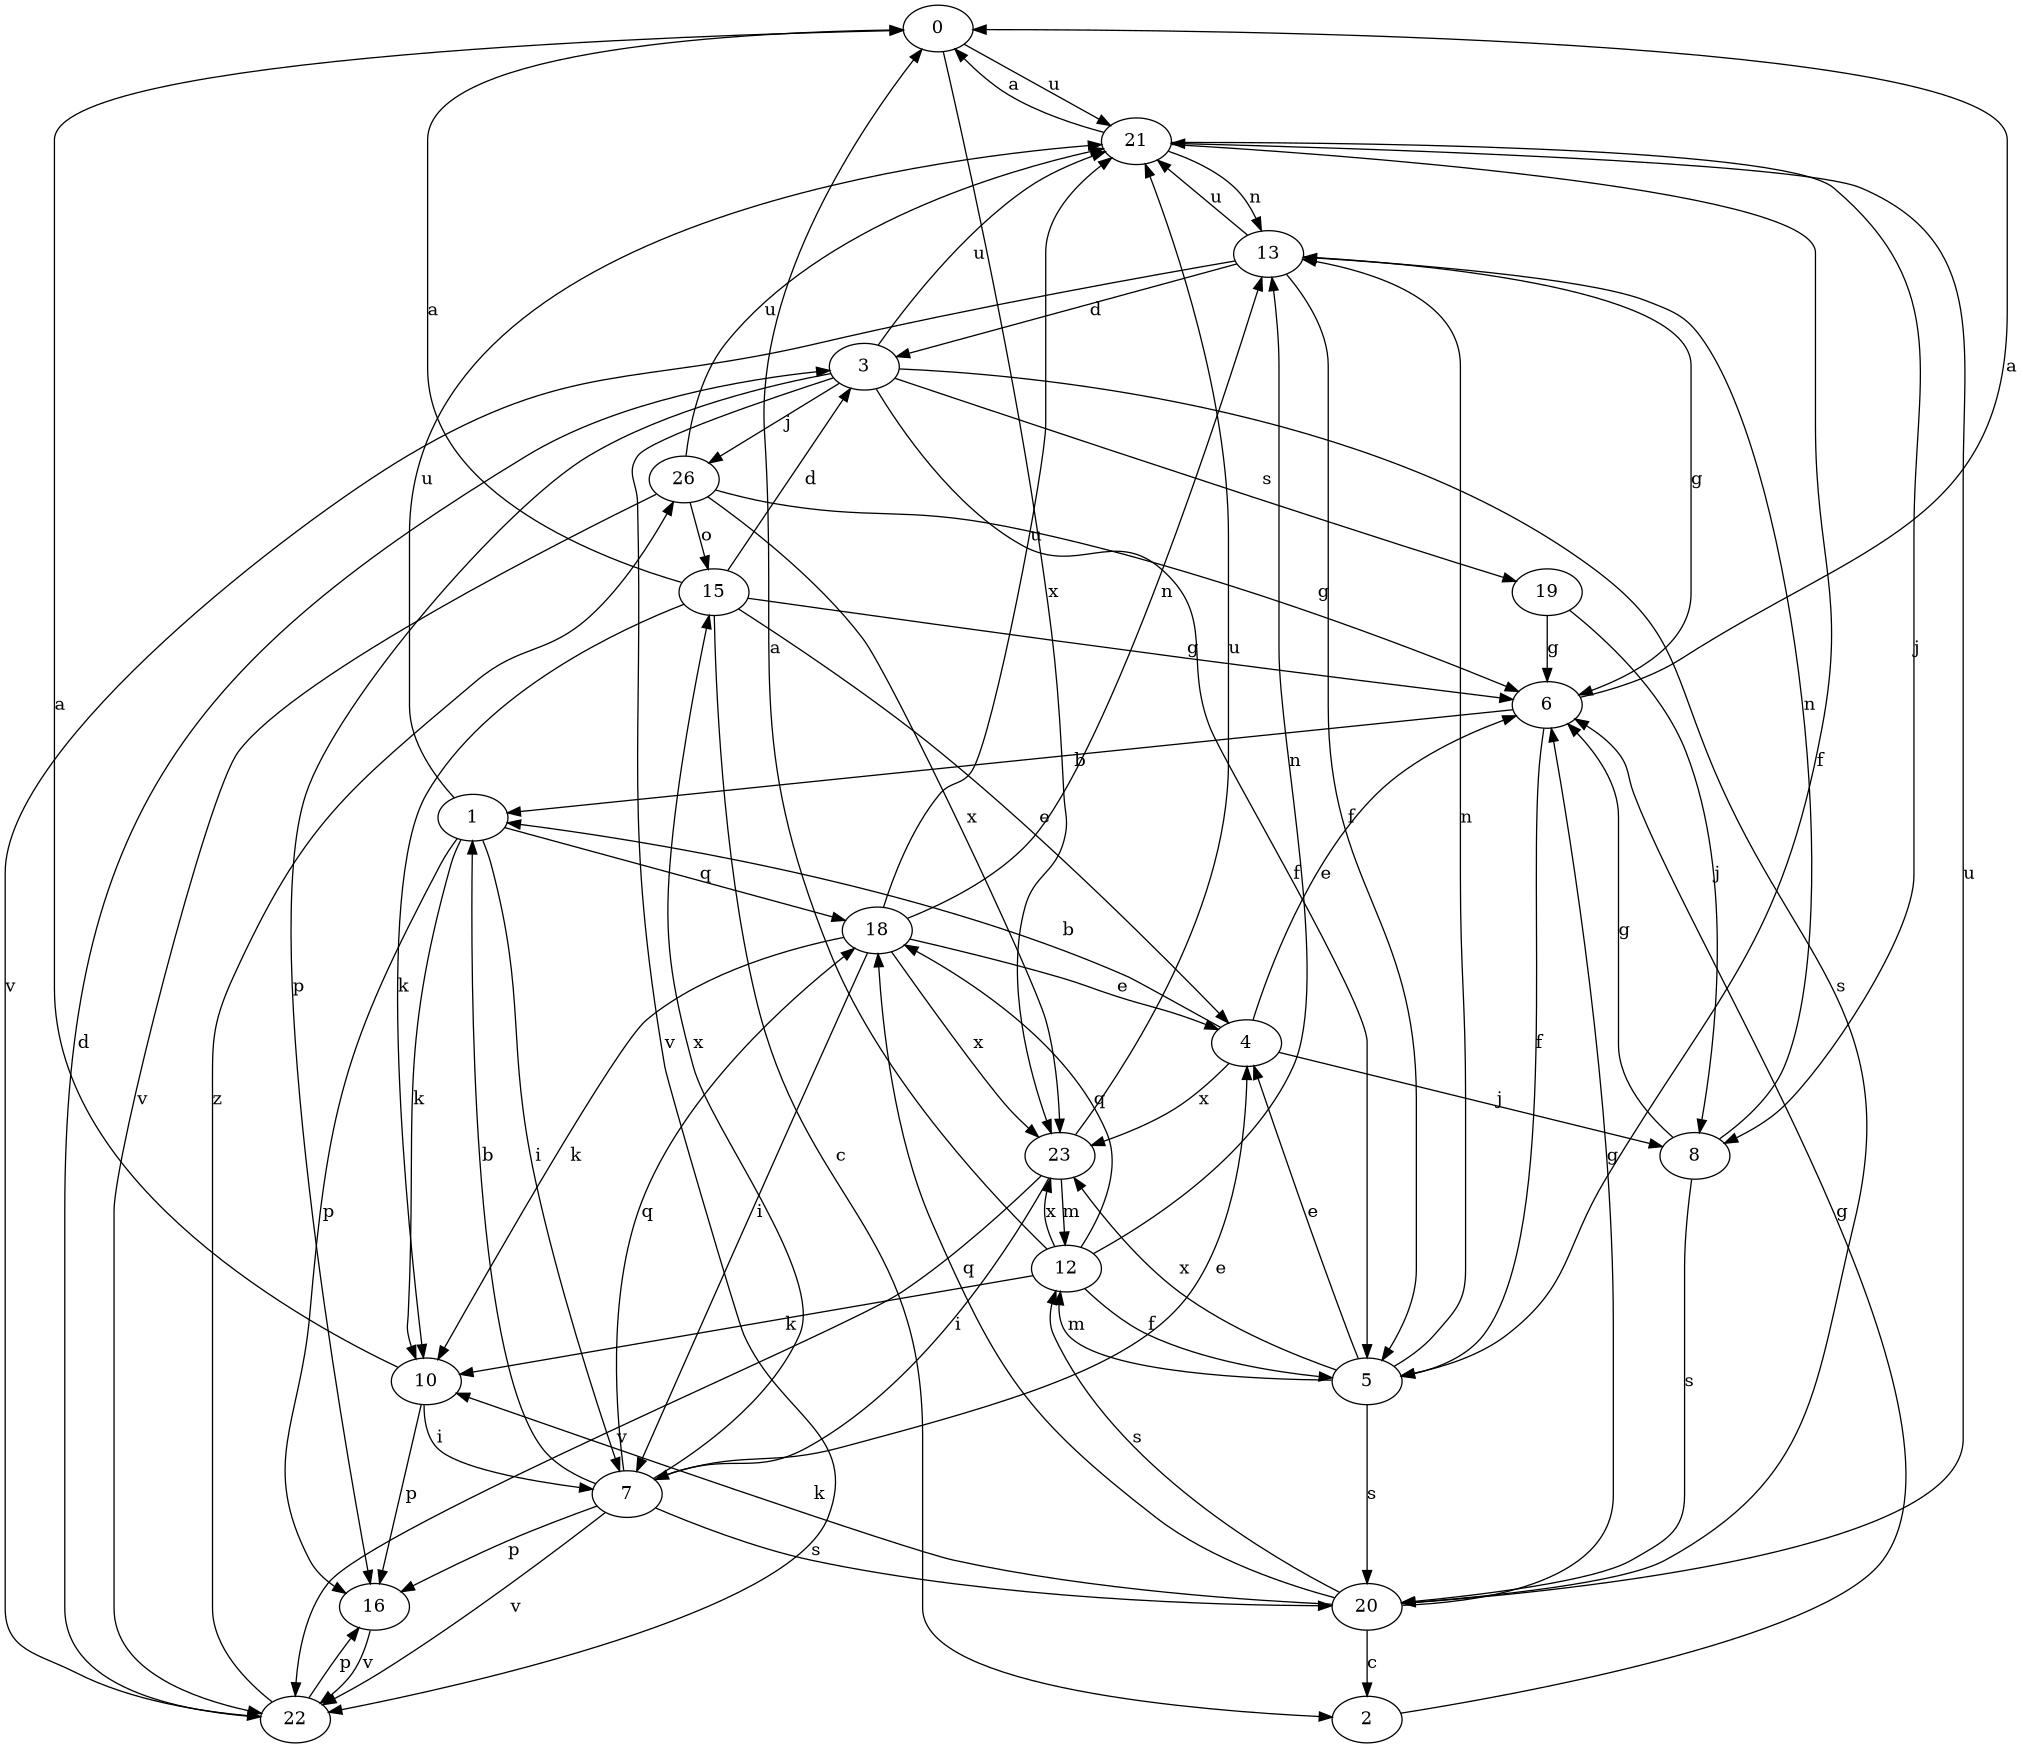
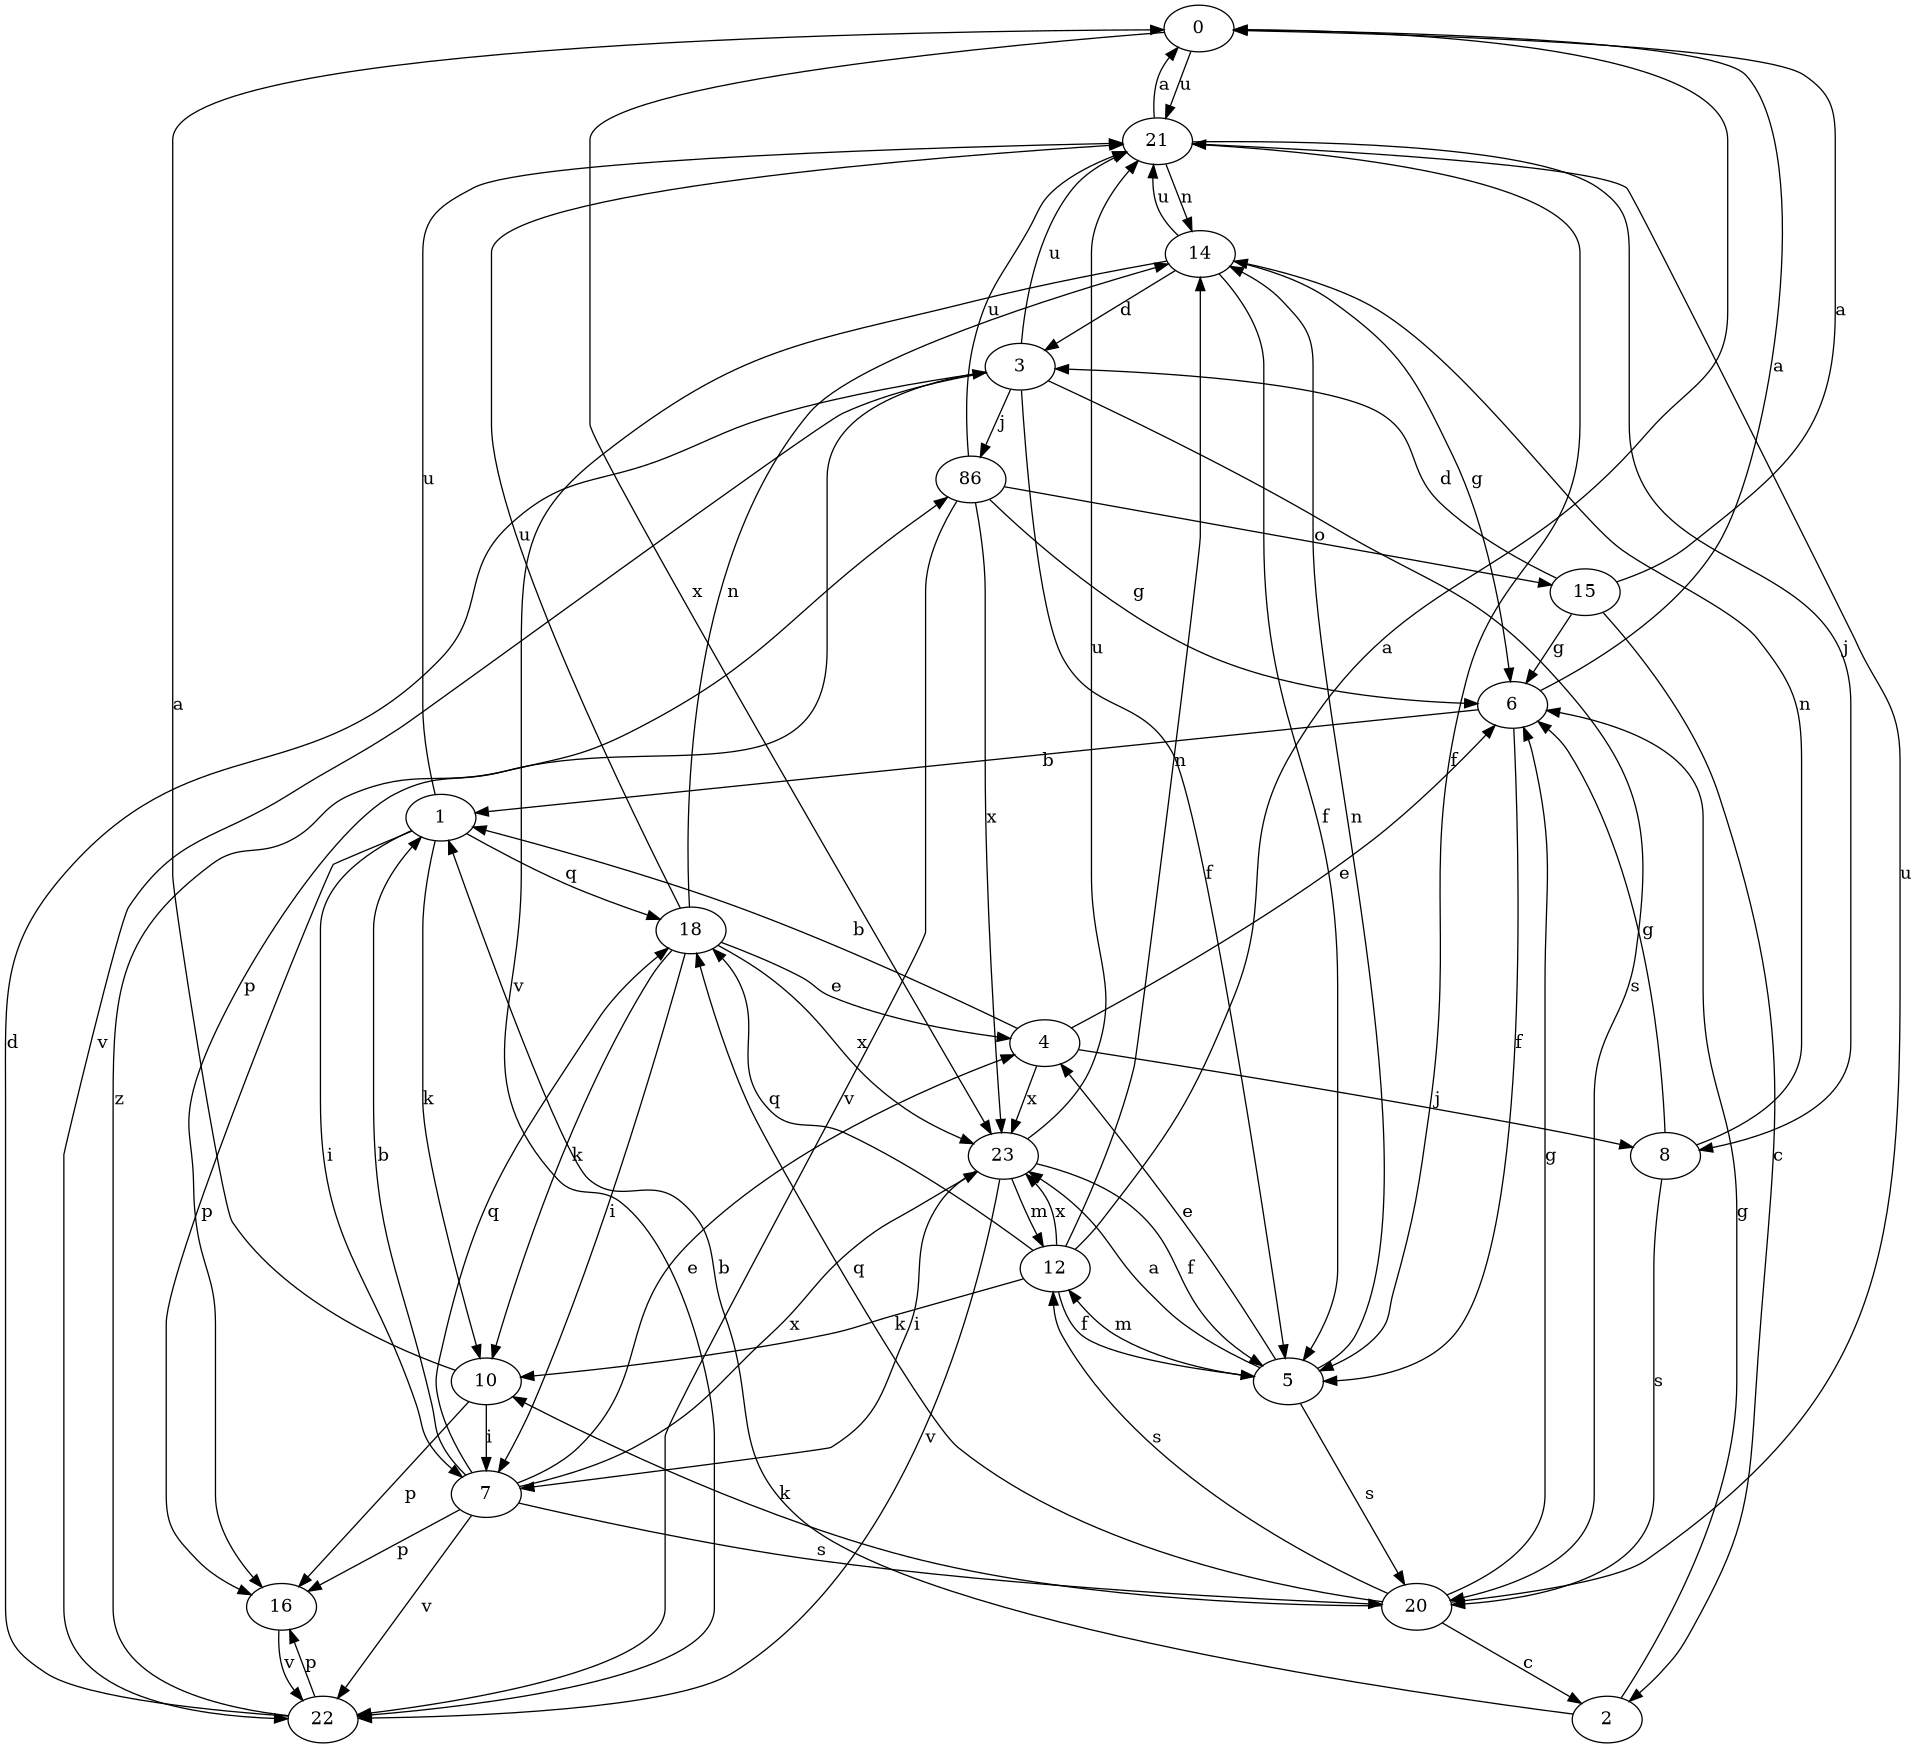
(1269, 254) -> (1200, 254)
(684, 479) -> (971, 479)
(1547, 592) -> none
(992, 796) -> none
(401, 906) -> none
(715, 1114) -> (773, 1332)
none -> (1162, 1241)
(1185, 1269) -> (1154, 1269)
none -> (774, 1491)
